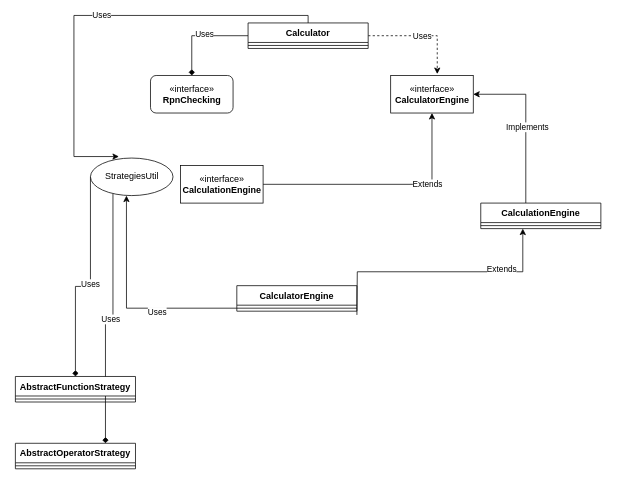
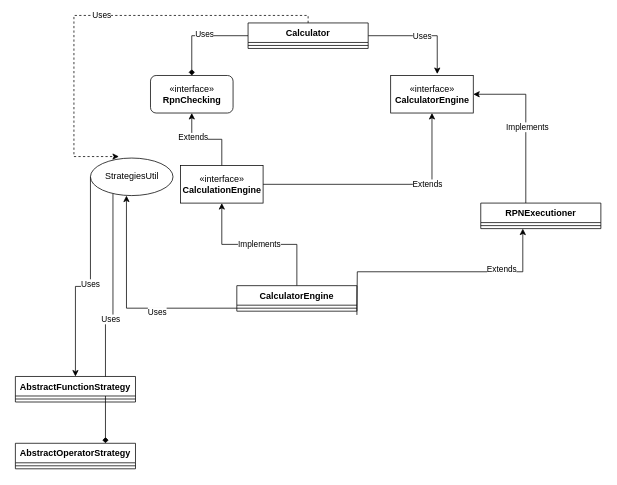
(212, 15) -> (212, 15)
(391, 36) -> (391, 36)
none -> (210, 139)
(540, 213) -> (540, 213)
none -> (243, 244)
(75, 369) -> (75, 369)
